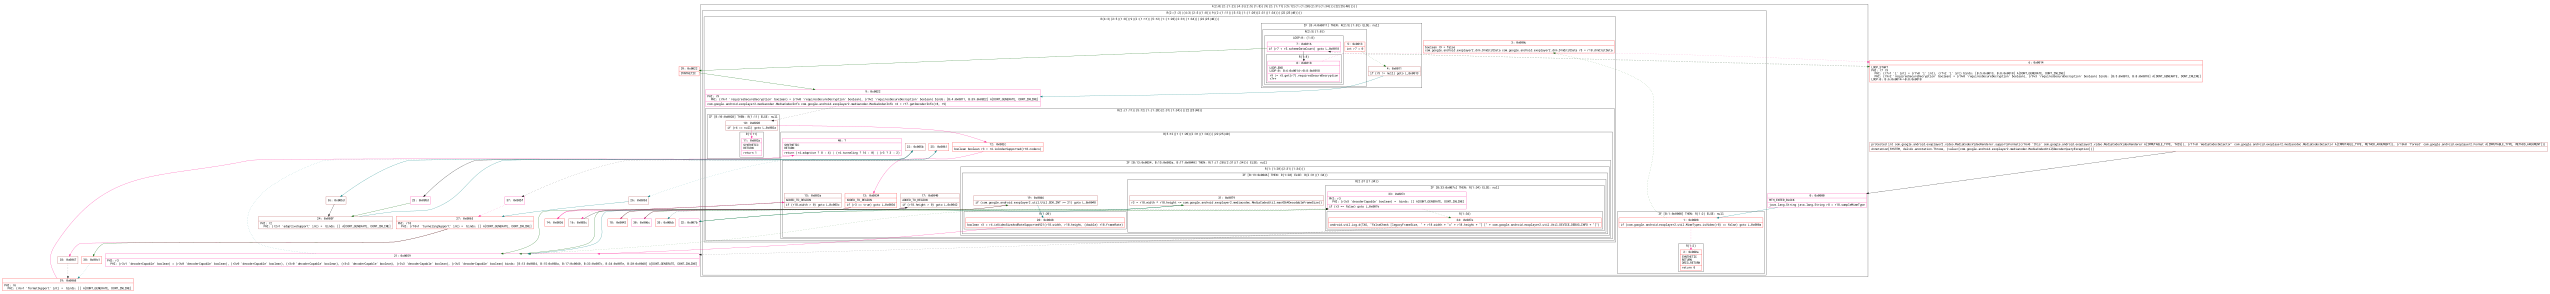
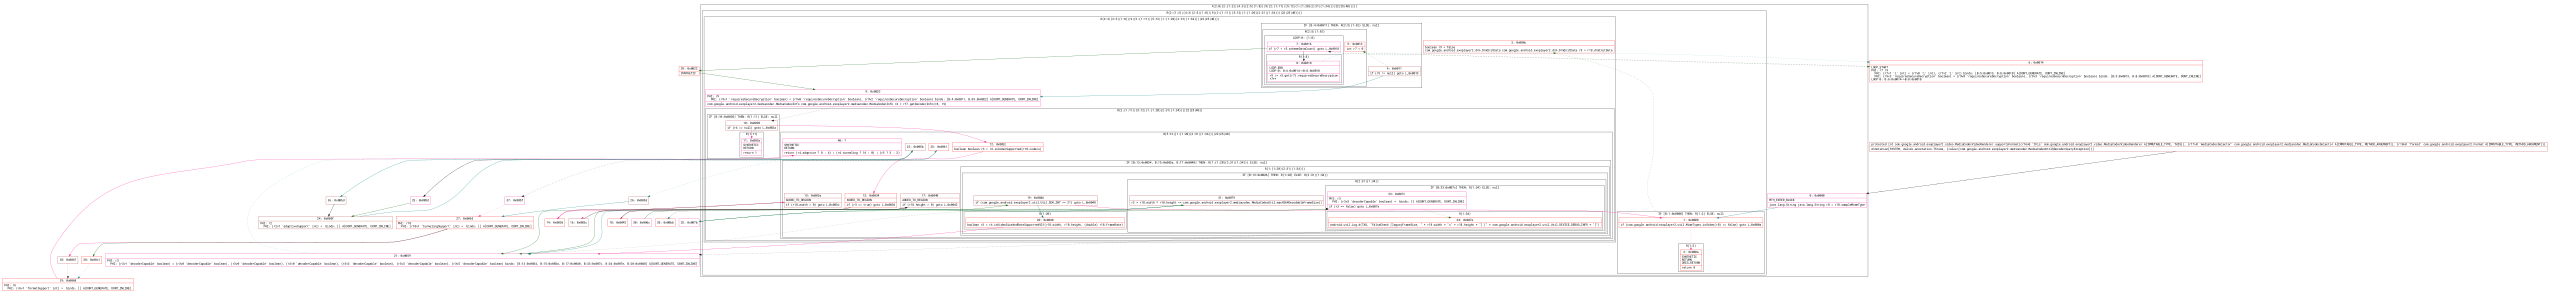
(1594, 54) -> (1594, 54)
(1373, 59) -> (1377, 59)
(826, 209) -> (1368, 210)
